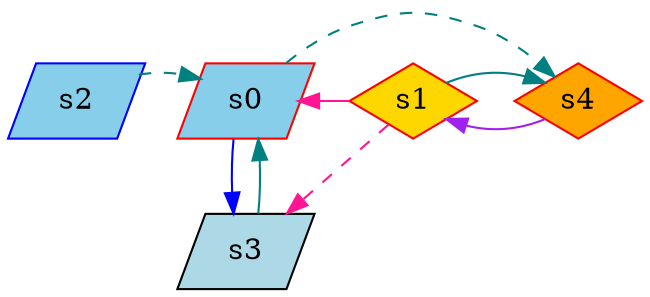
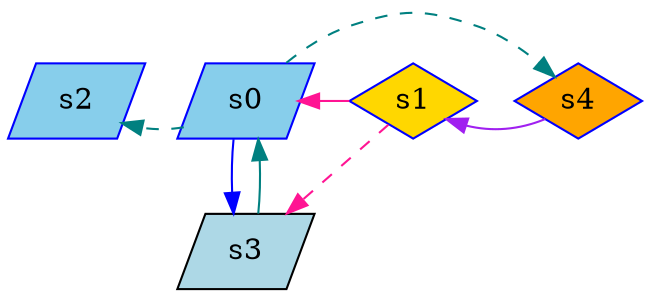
(159, 73) -> (163, 129)
(485, 73) -> none
(246, 101) -> (246, 101)
(413, 101) -> (413, 101)
(578, 101) -> (578, 101)
